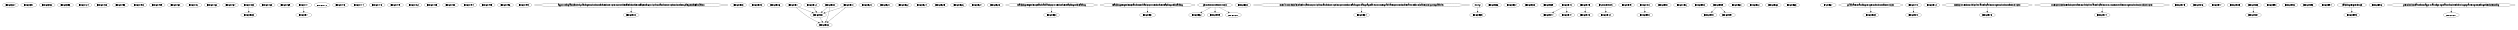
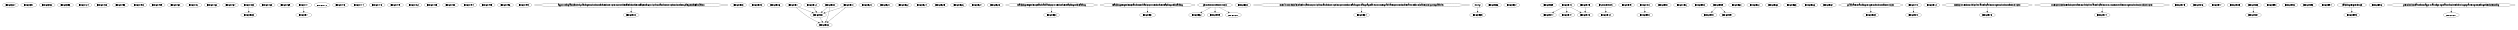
(1530, 5) -> none
none -> (1810, 5)
(1828, 5) -> (1828, 5)
none -> (1575, 10)
